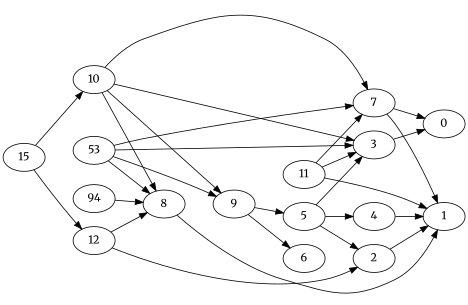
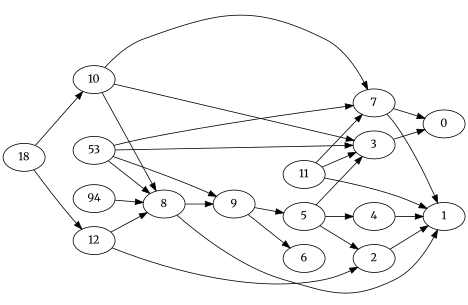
(164, 142) -> (195, 204)
(24, 157) -> (24, 157)
